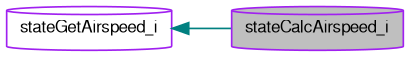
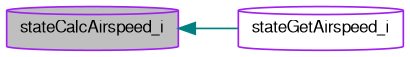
(210, 28) -> (217, 28)
